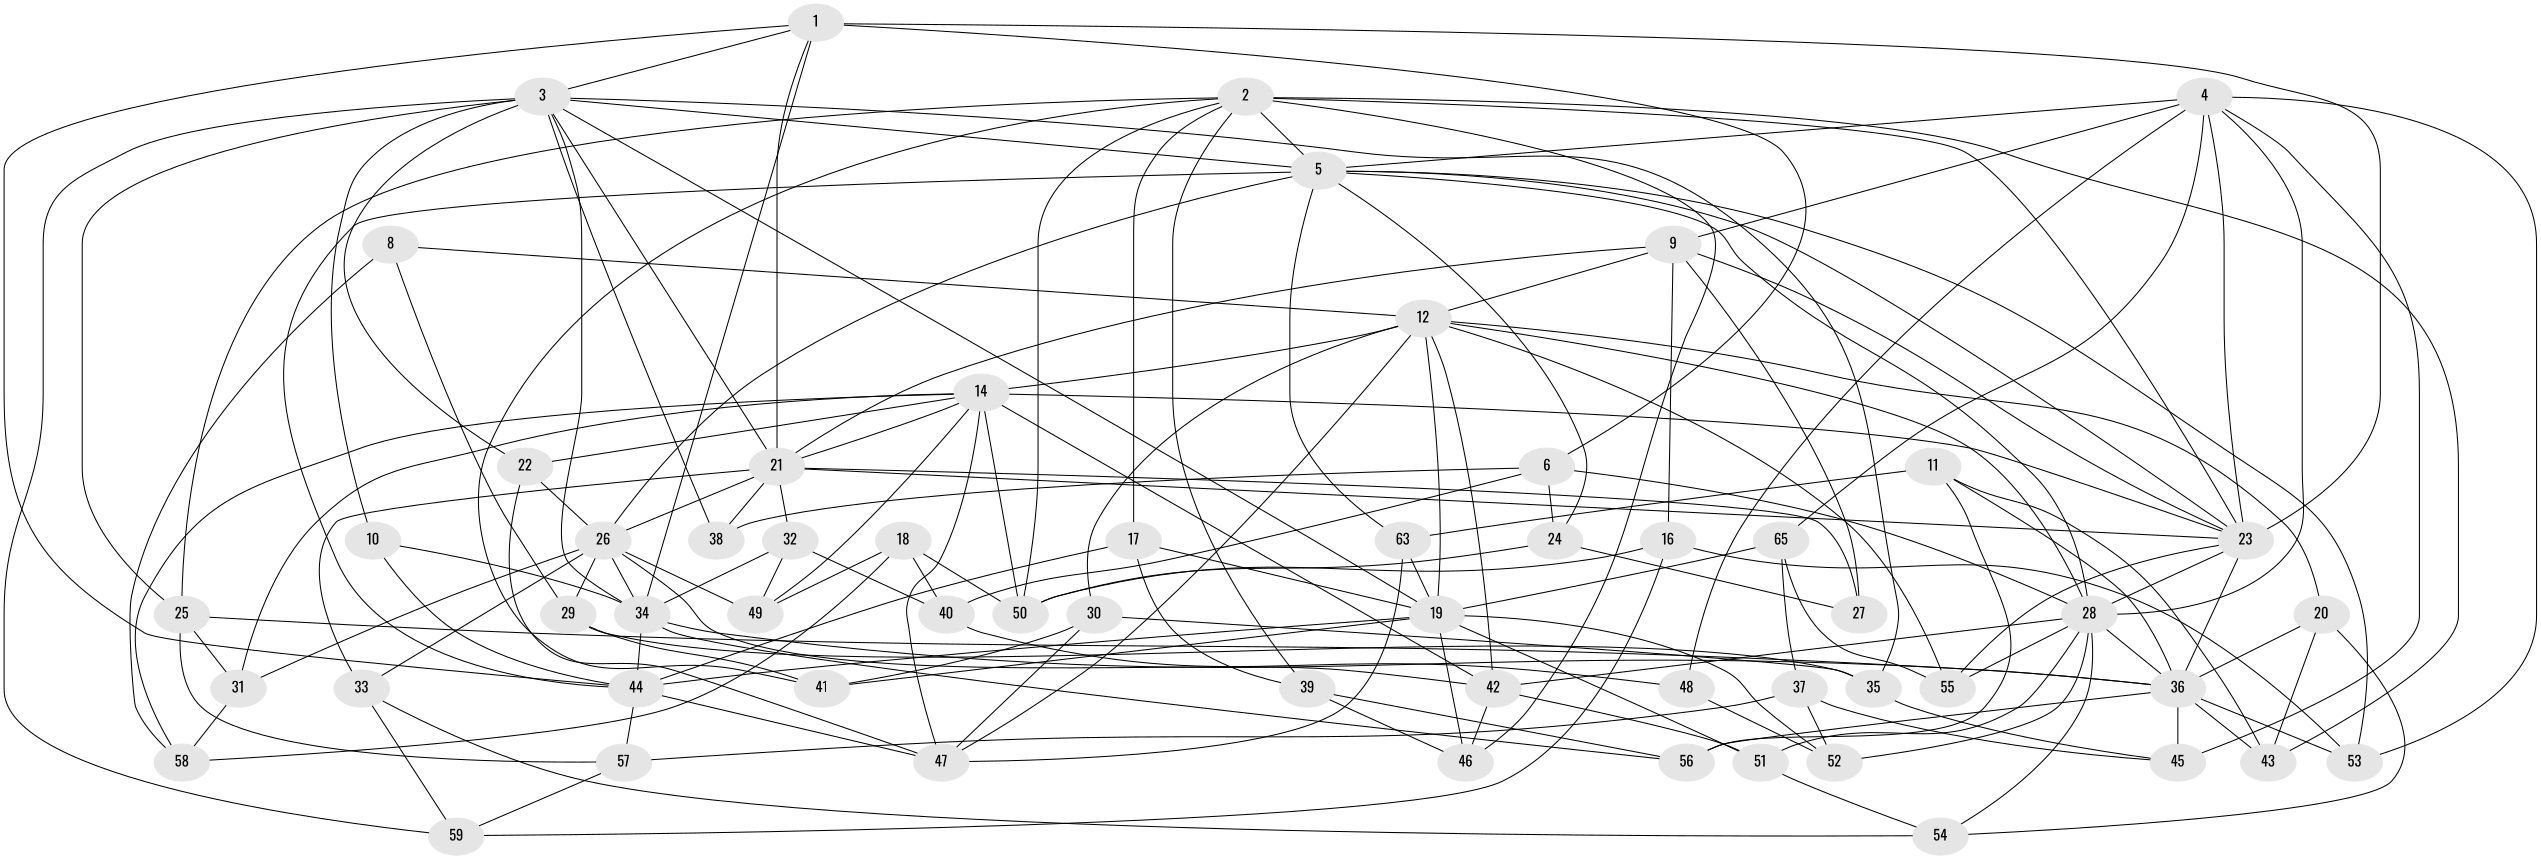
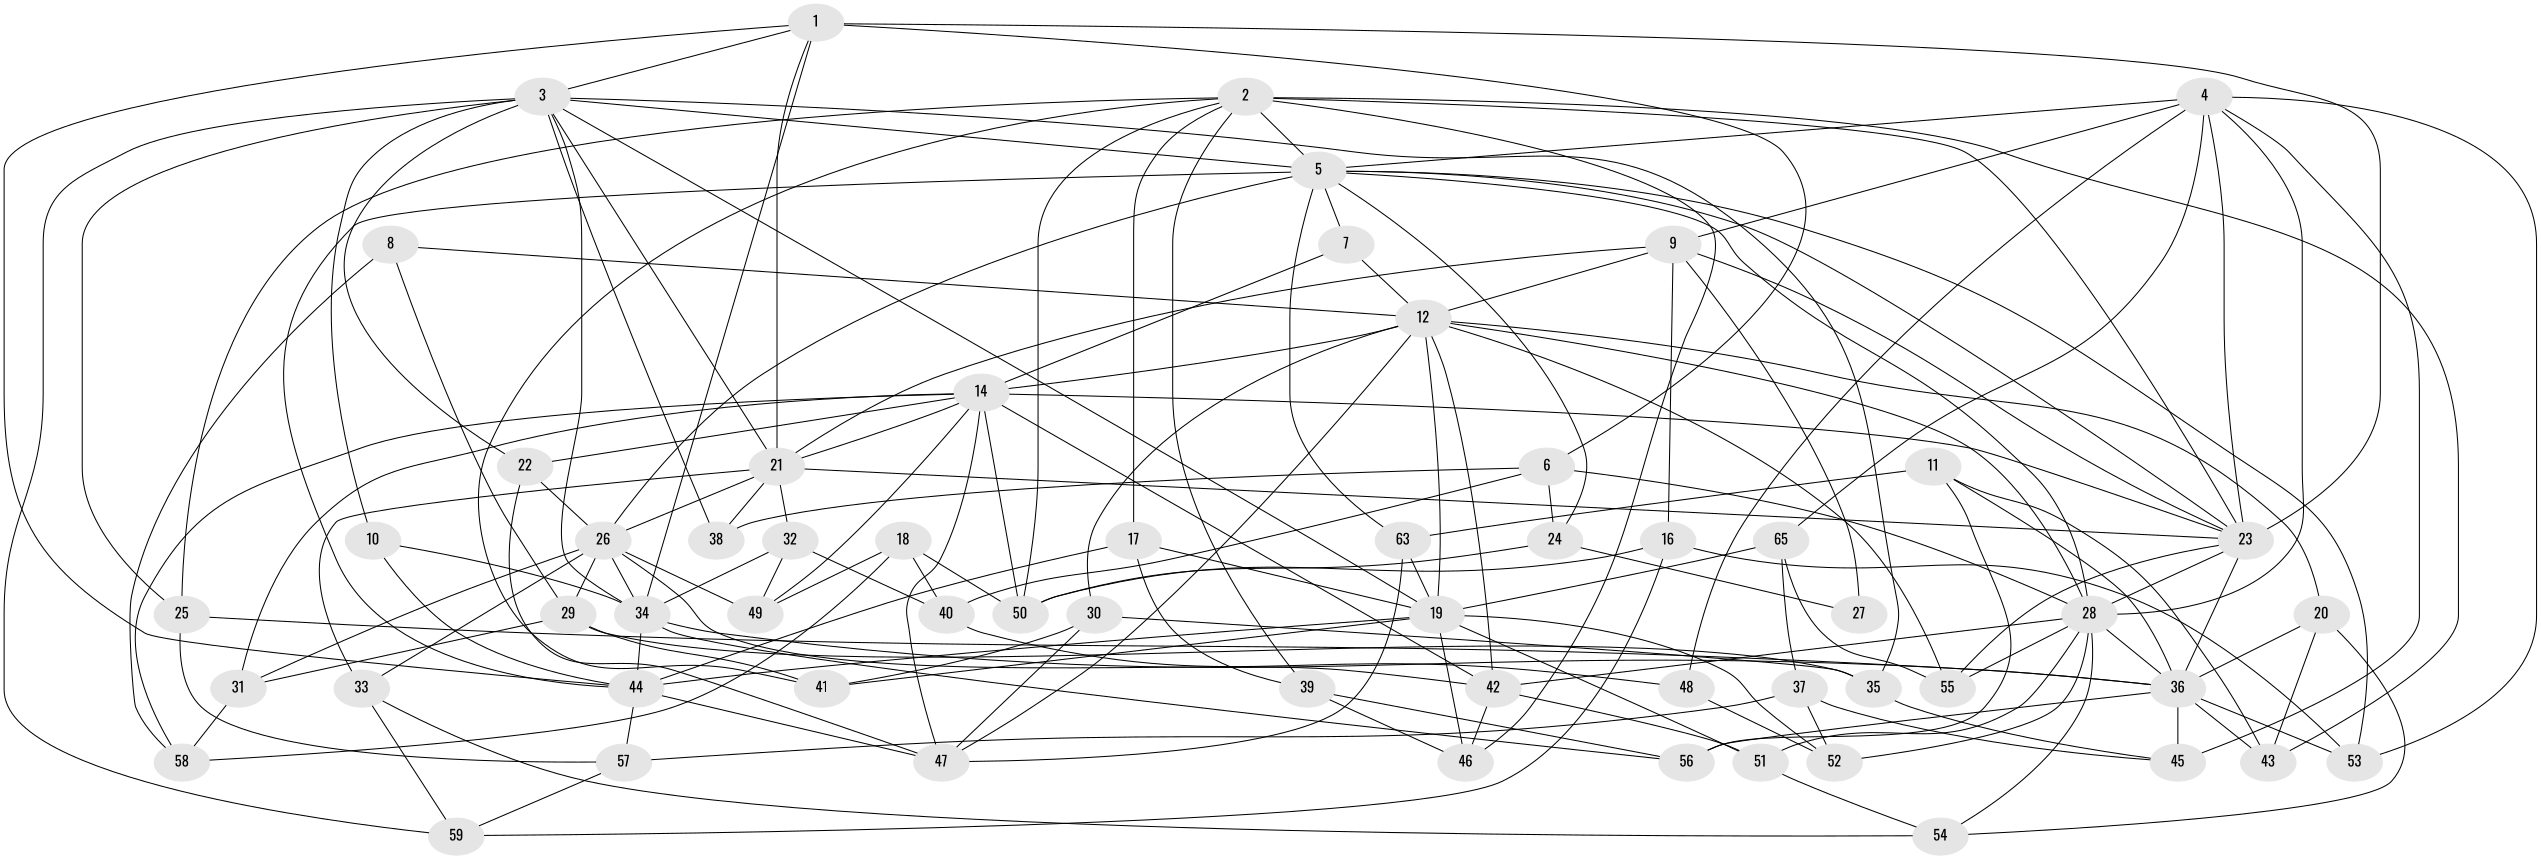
none -> (1346, 245)
(1355, 486) -> none
(210, 652) -> (404, 652)
